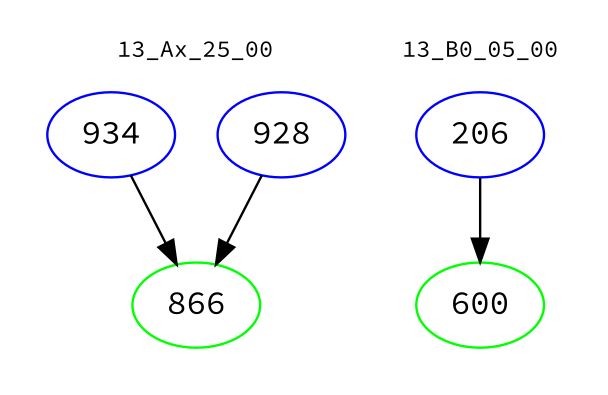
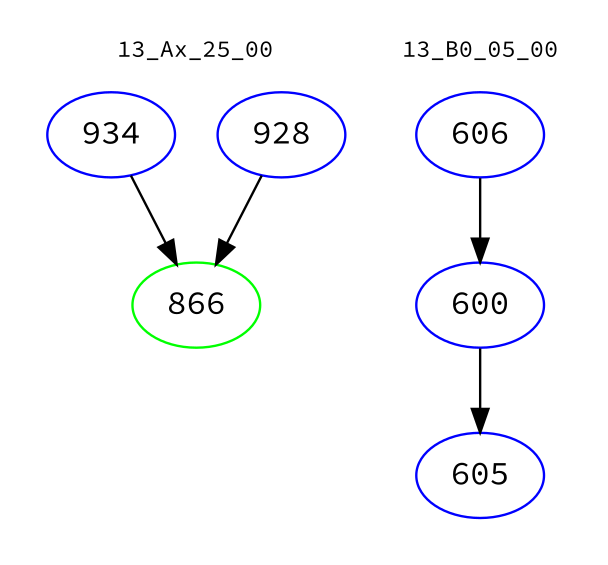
(480, 135) -> (480, 135)
(480, 305) -> (480, 305)
none -> (480, 475)
